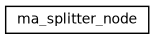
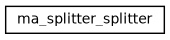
(77, 20) -> (85, 20)
